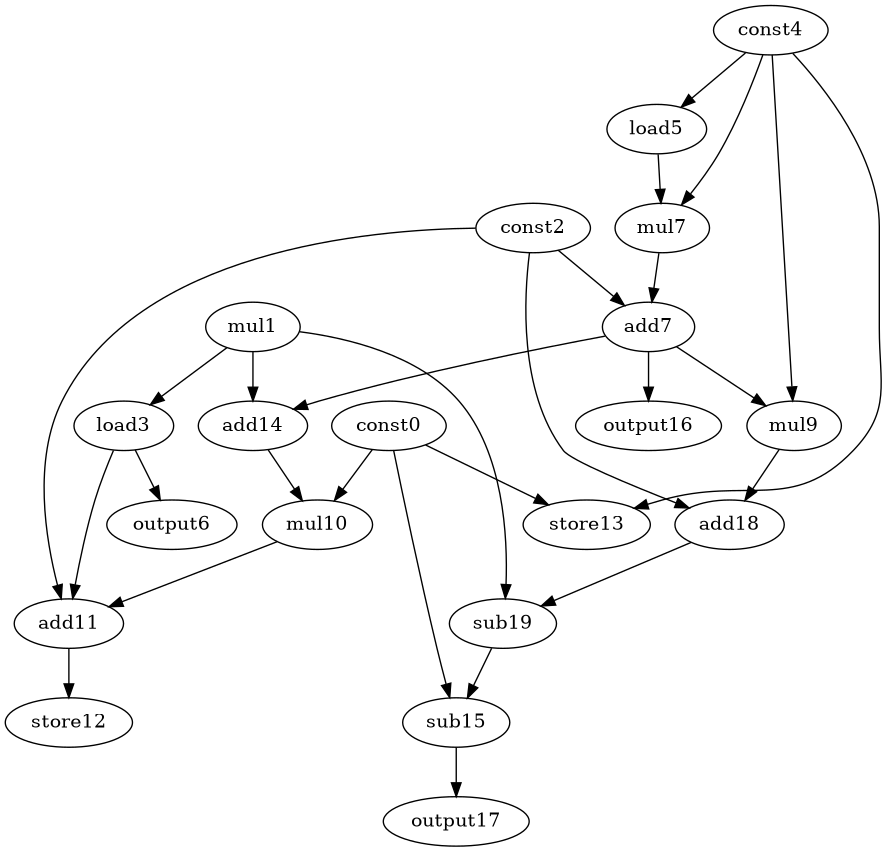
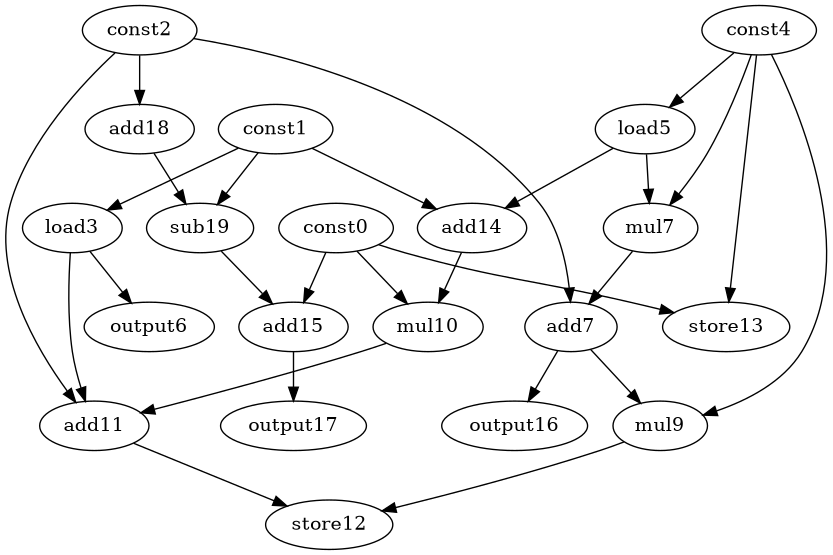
(253, 327) -> (276, 129)
(455, 367) -> (565, 175)
(766, 469) -> (511, 477)
(456, 723) -> (293, 327)
